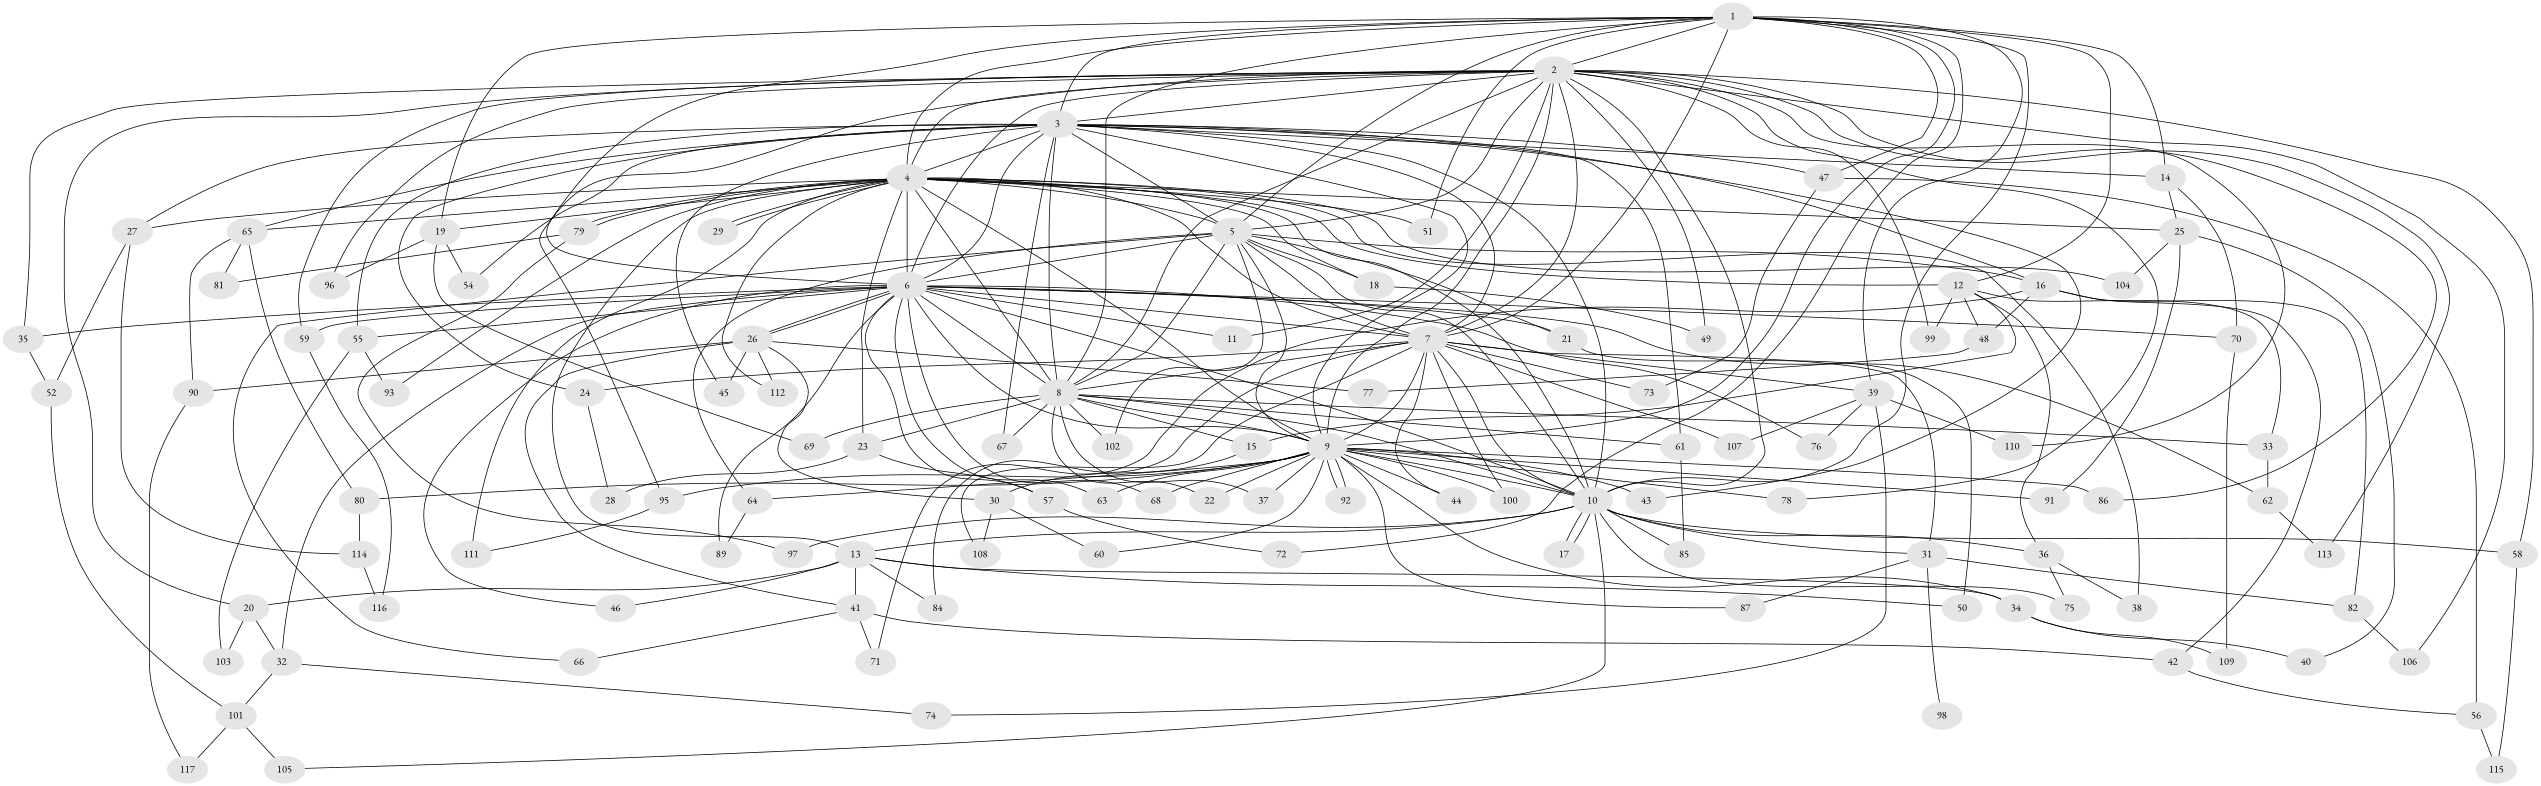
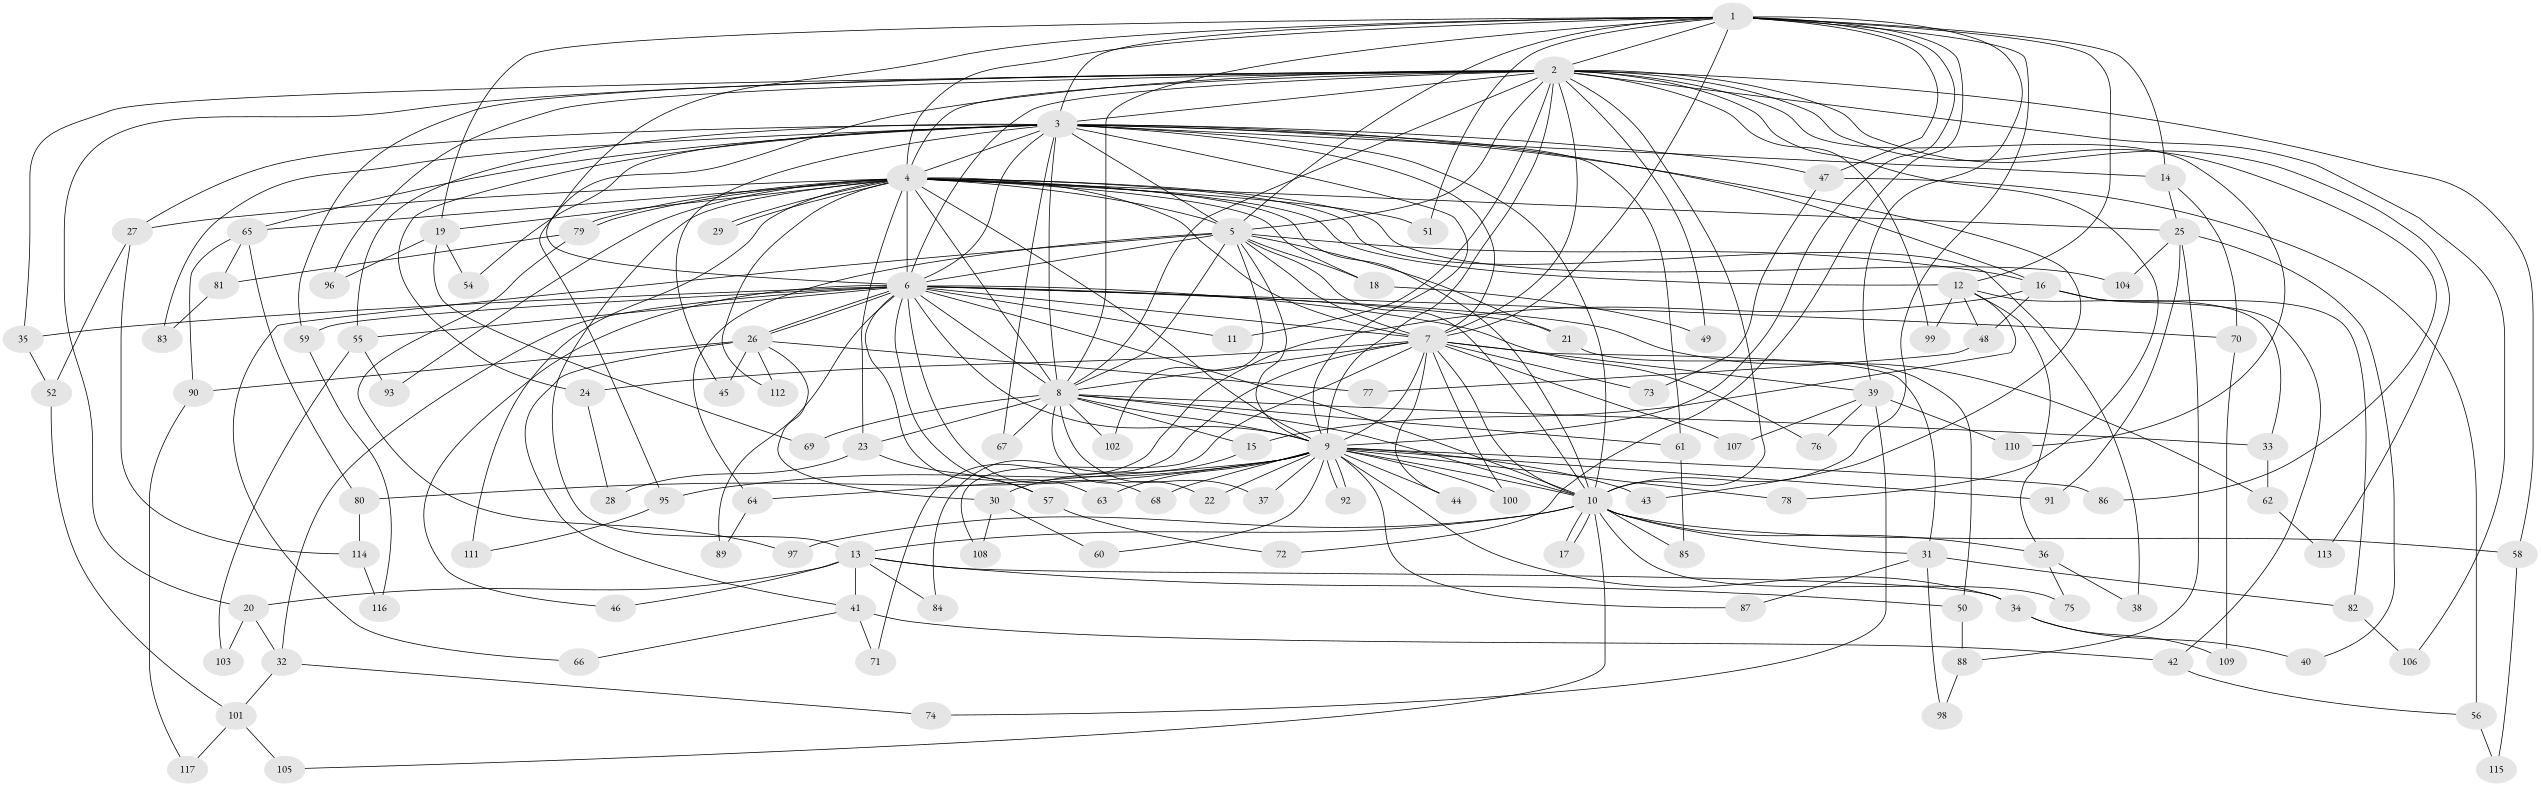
none -> (162, 339)
none -> (1962, 662)
